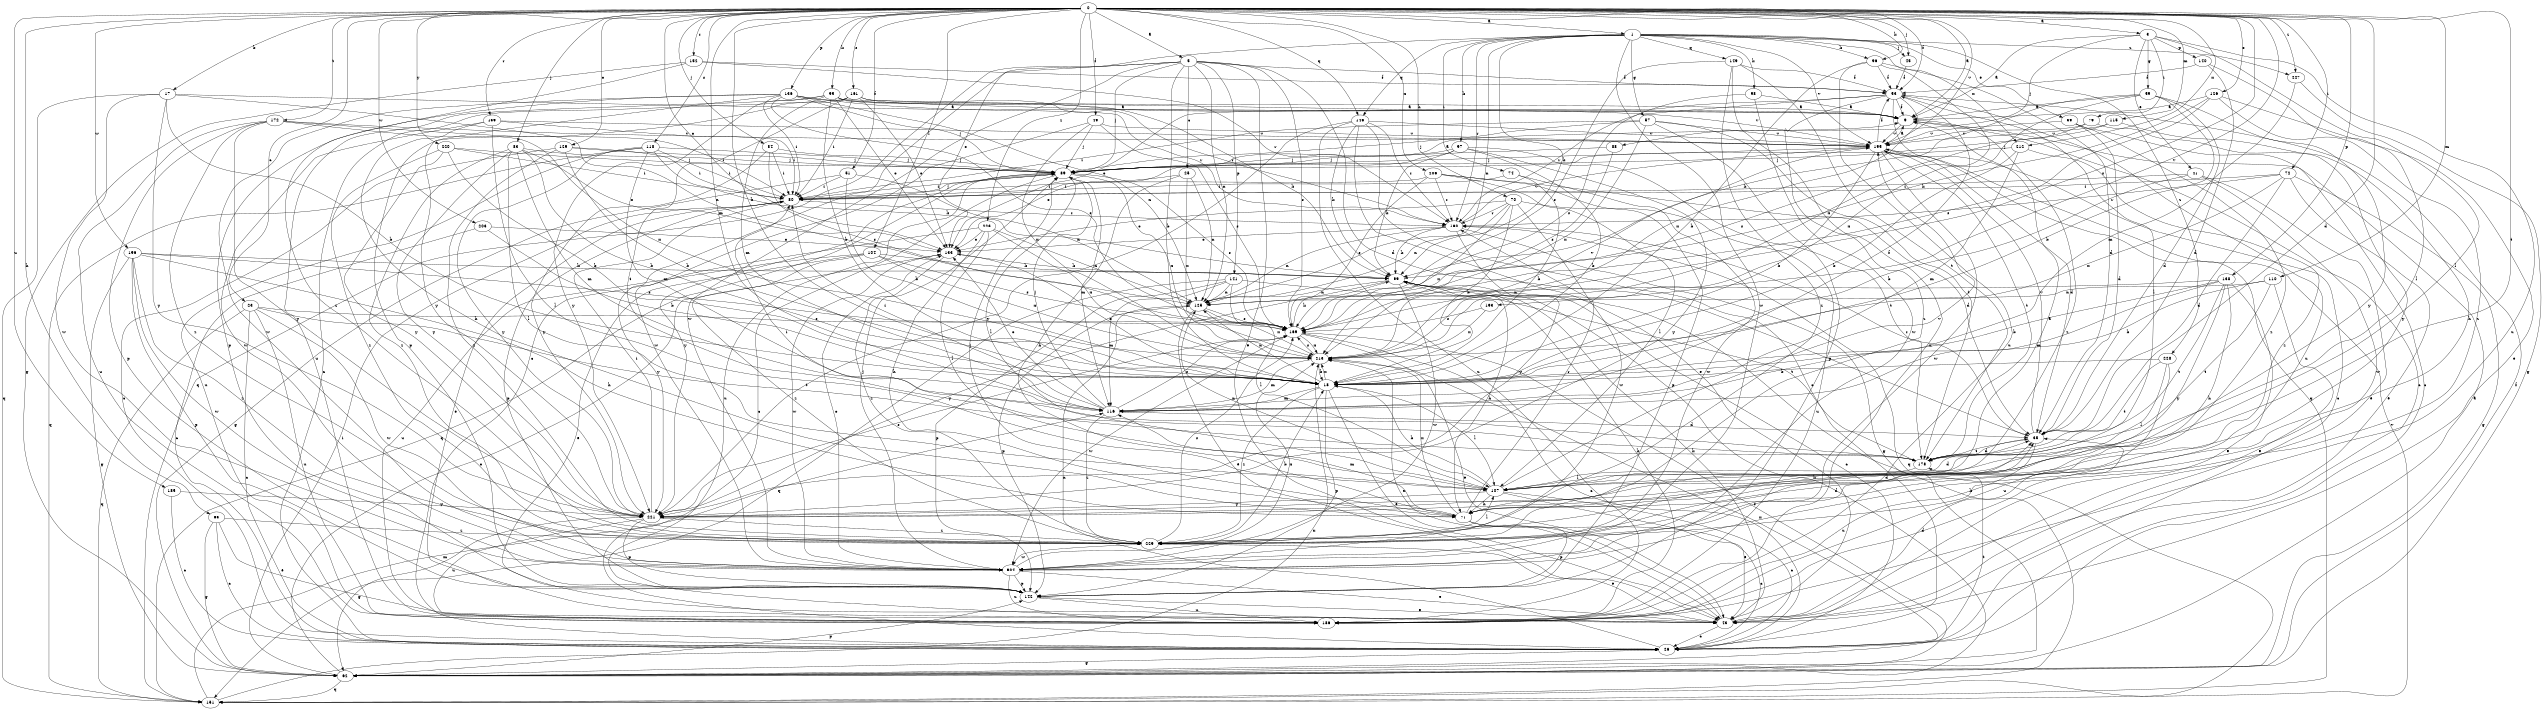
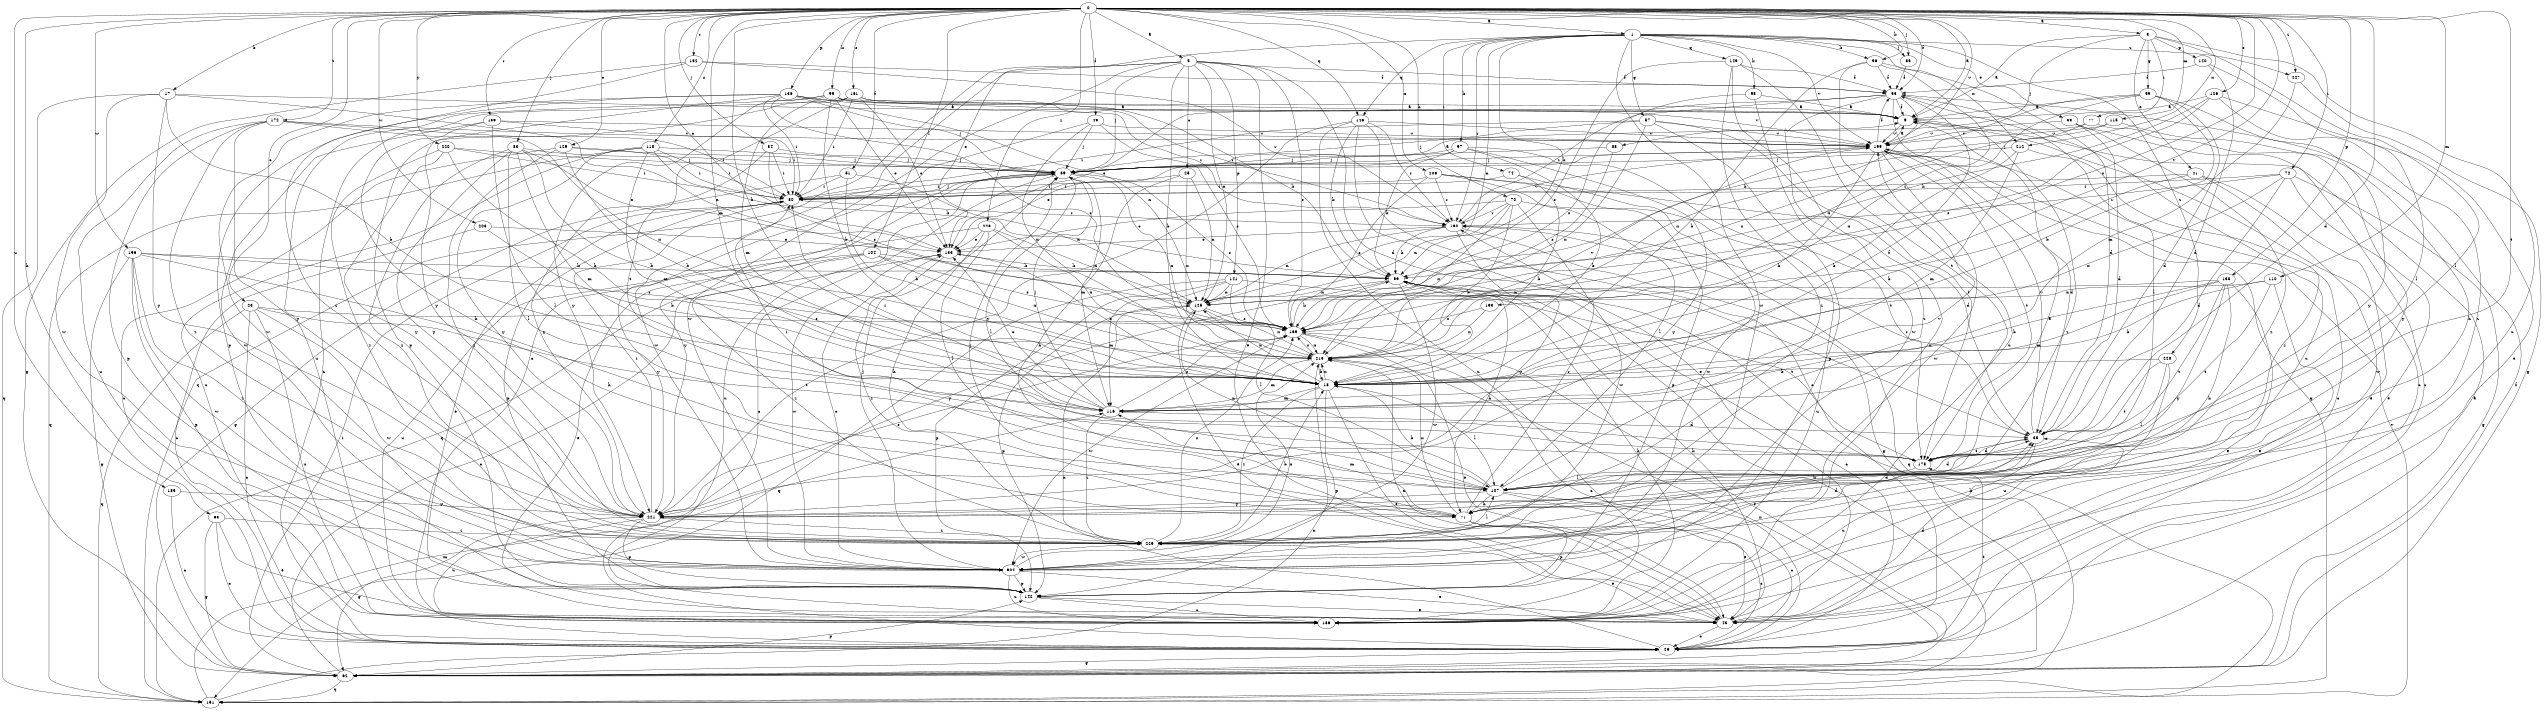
(1908, 61) -> (1908, 61)
(2091, 120) -> (2091, 120)
